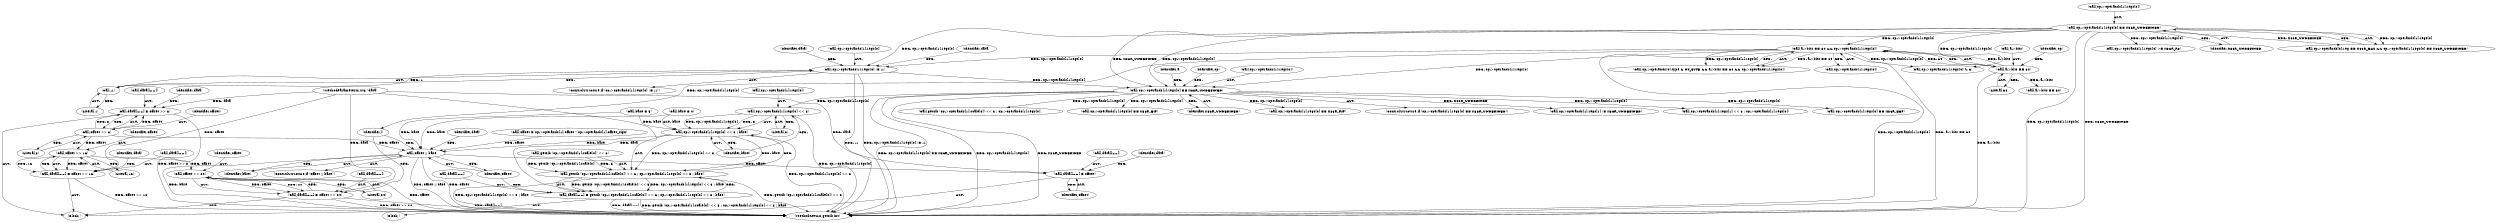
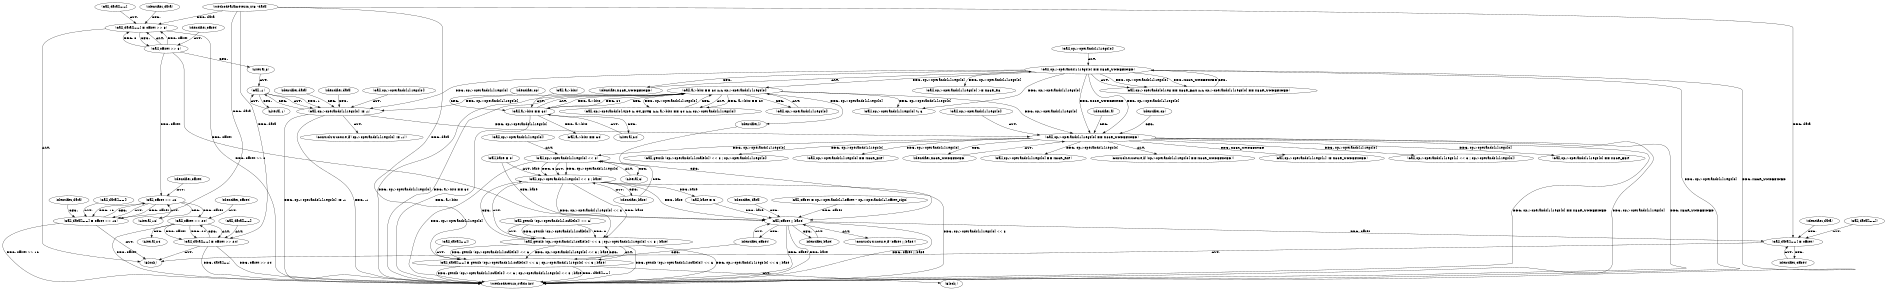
(653, 127) -> (645, 186)
(214, 132) -> (242, 111)
(436, 132) -> (529, 190)
(63, 145) -> (260, 79)
(401, 179) -> none
(294, 180) -> none
(818, 216) -> (512, 284)
